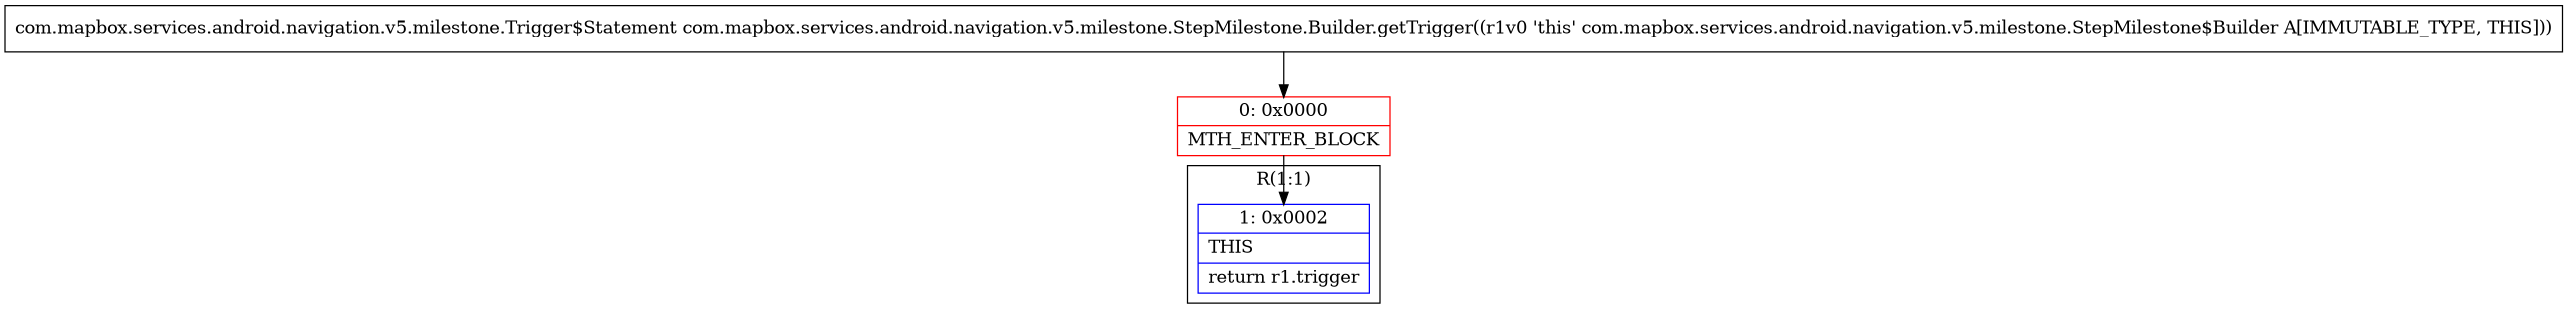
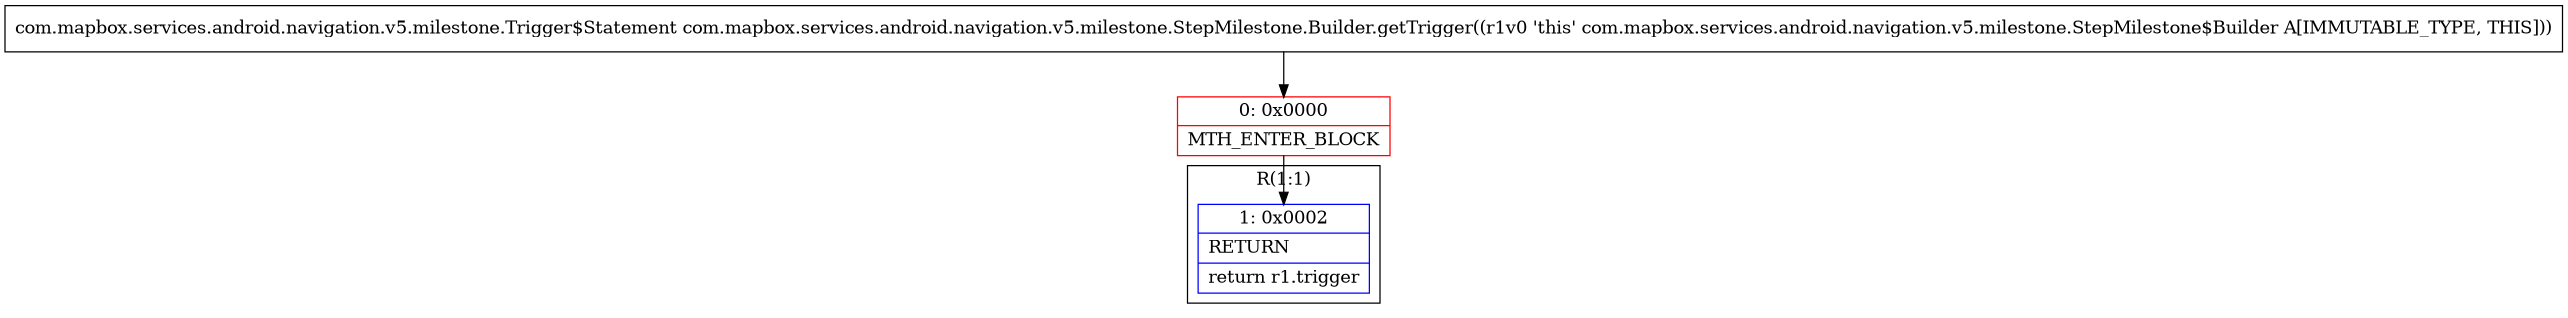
(1231, 248) -> (1249, 248)
